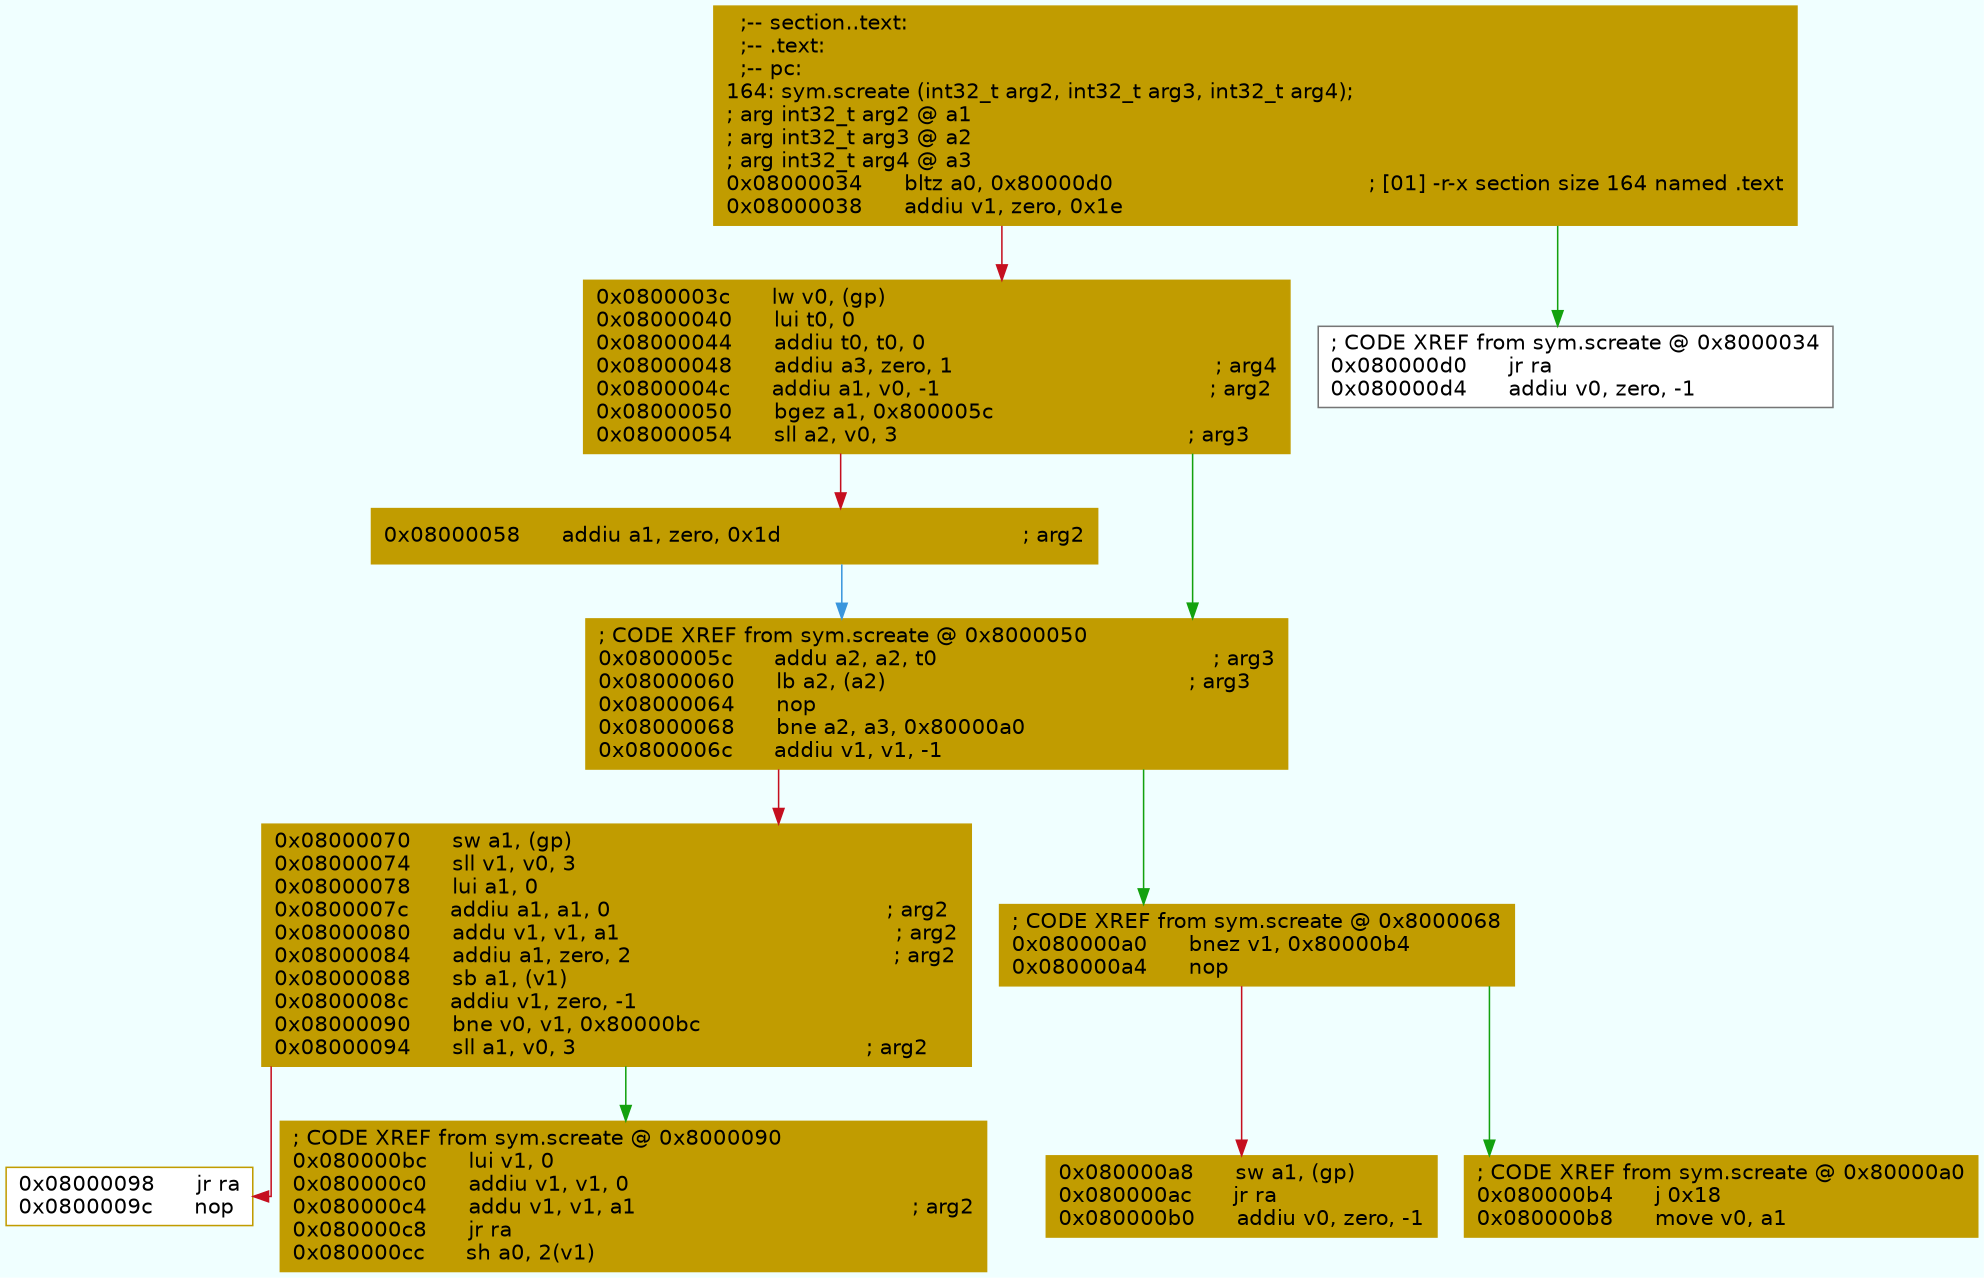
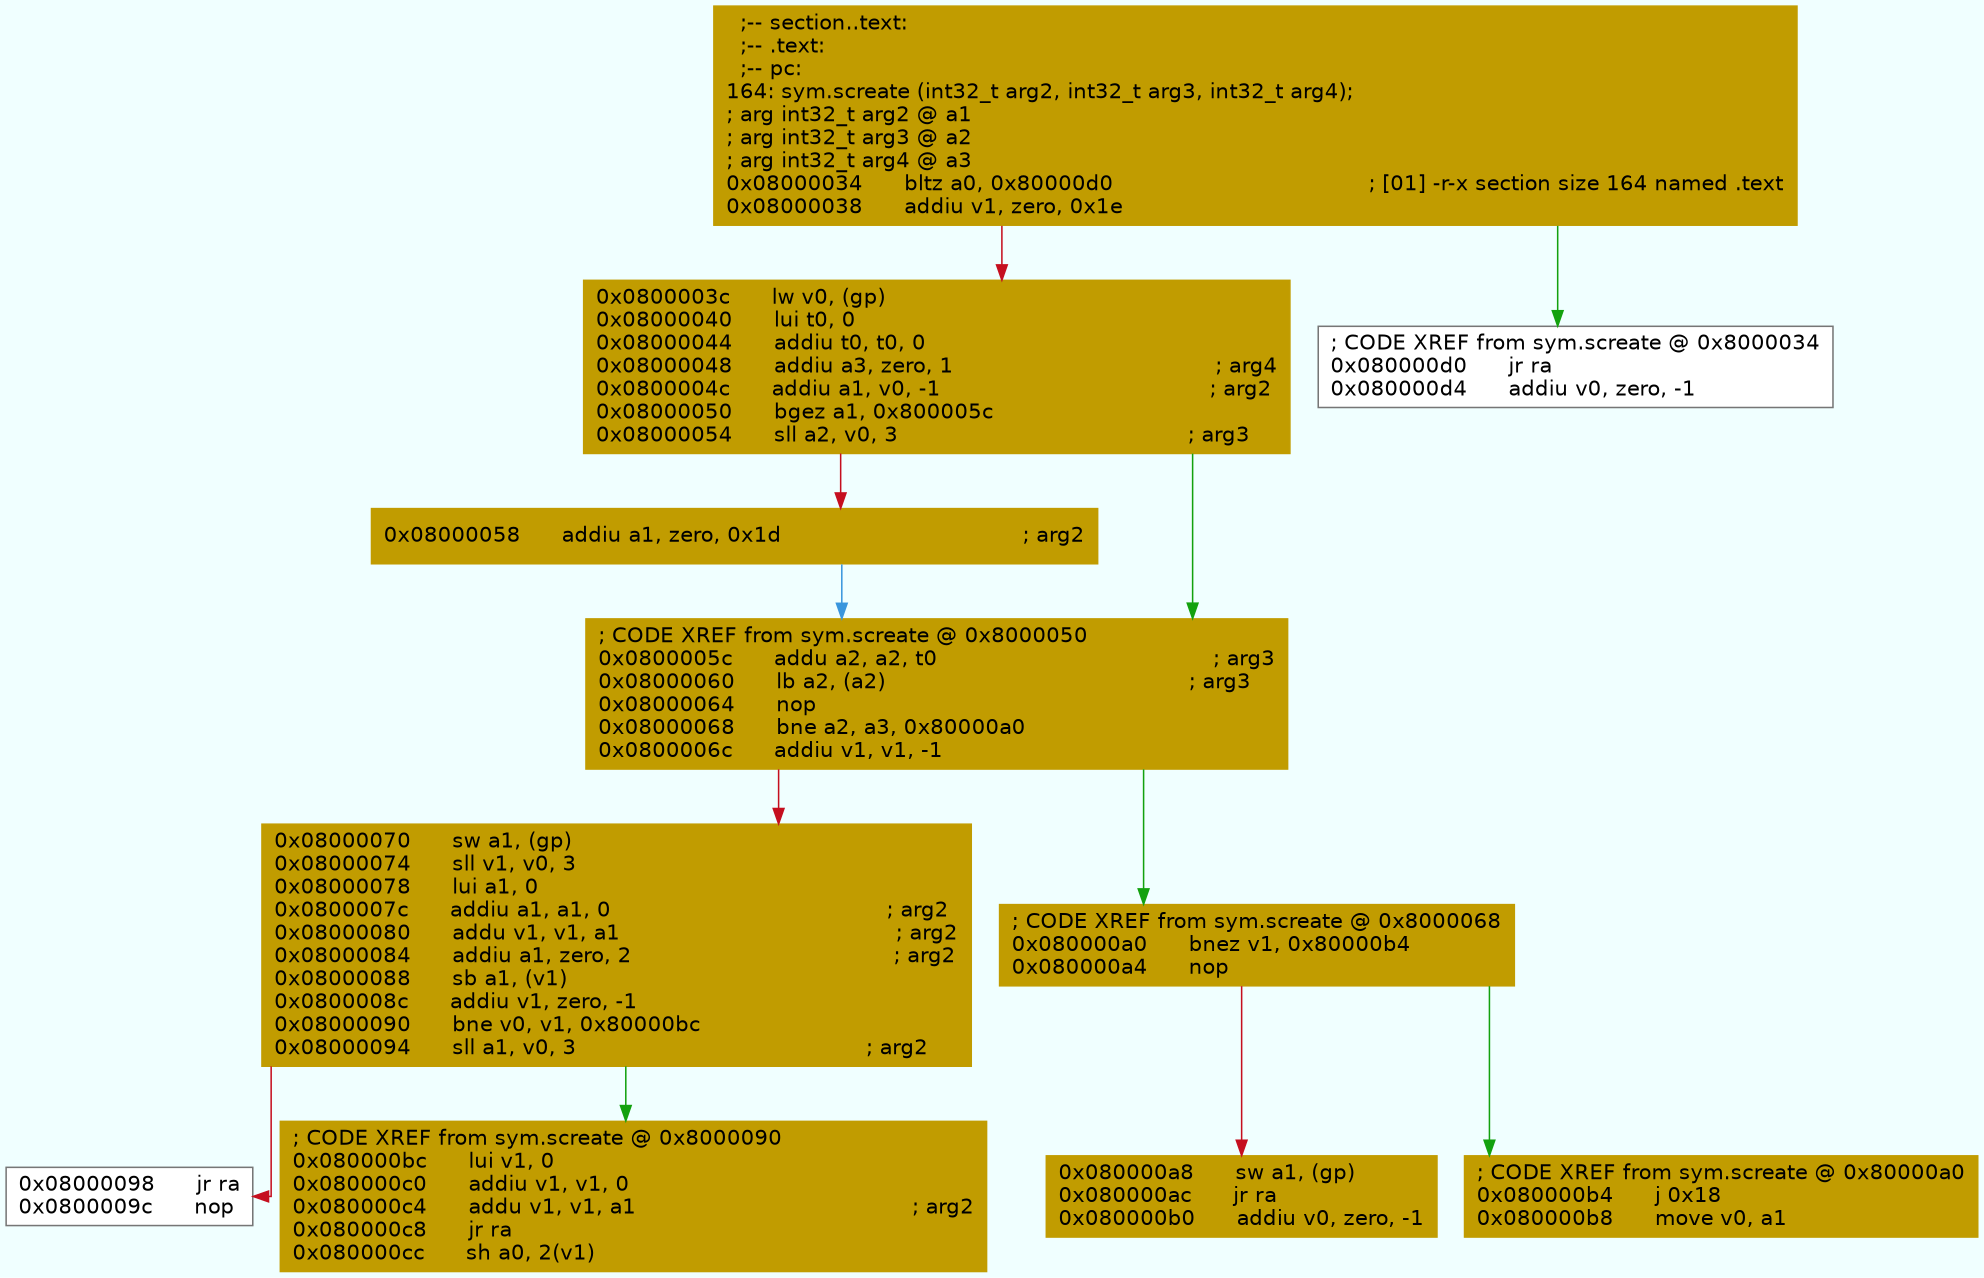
(129, 1196) -> (129, 1196)
